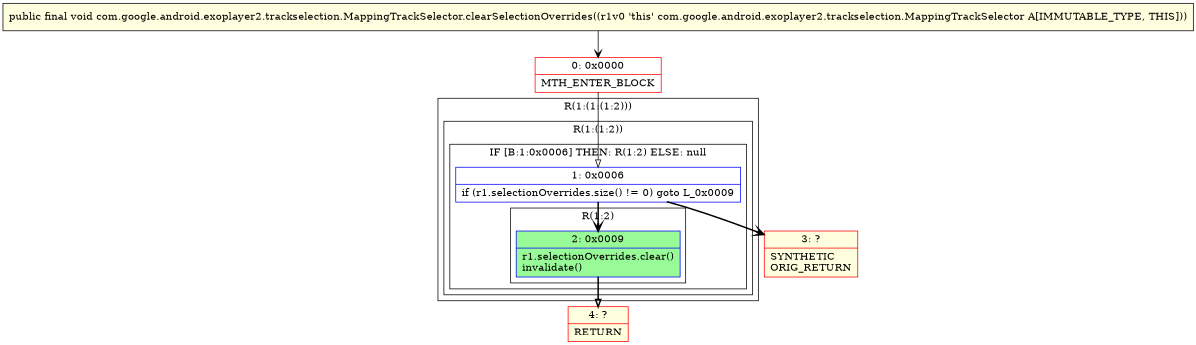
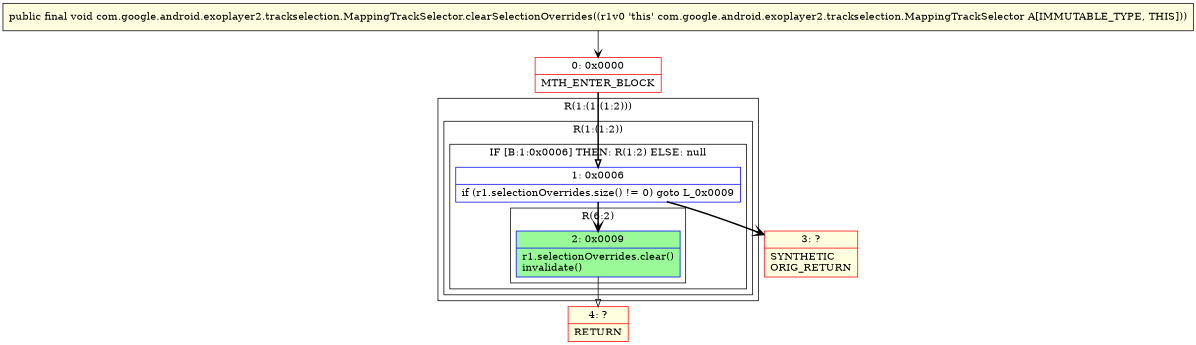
(598, 126) -> (598, 126)
(598, 217) -> (598, 217)
(598, 288) -> (598, 288)
